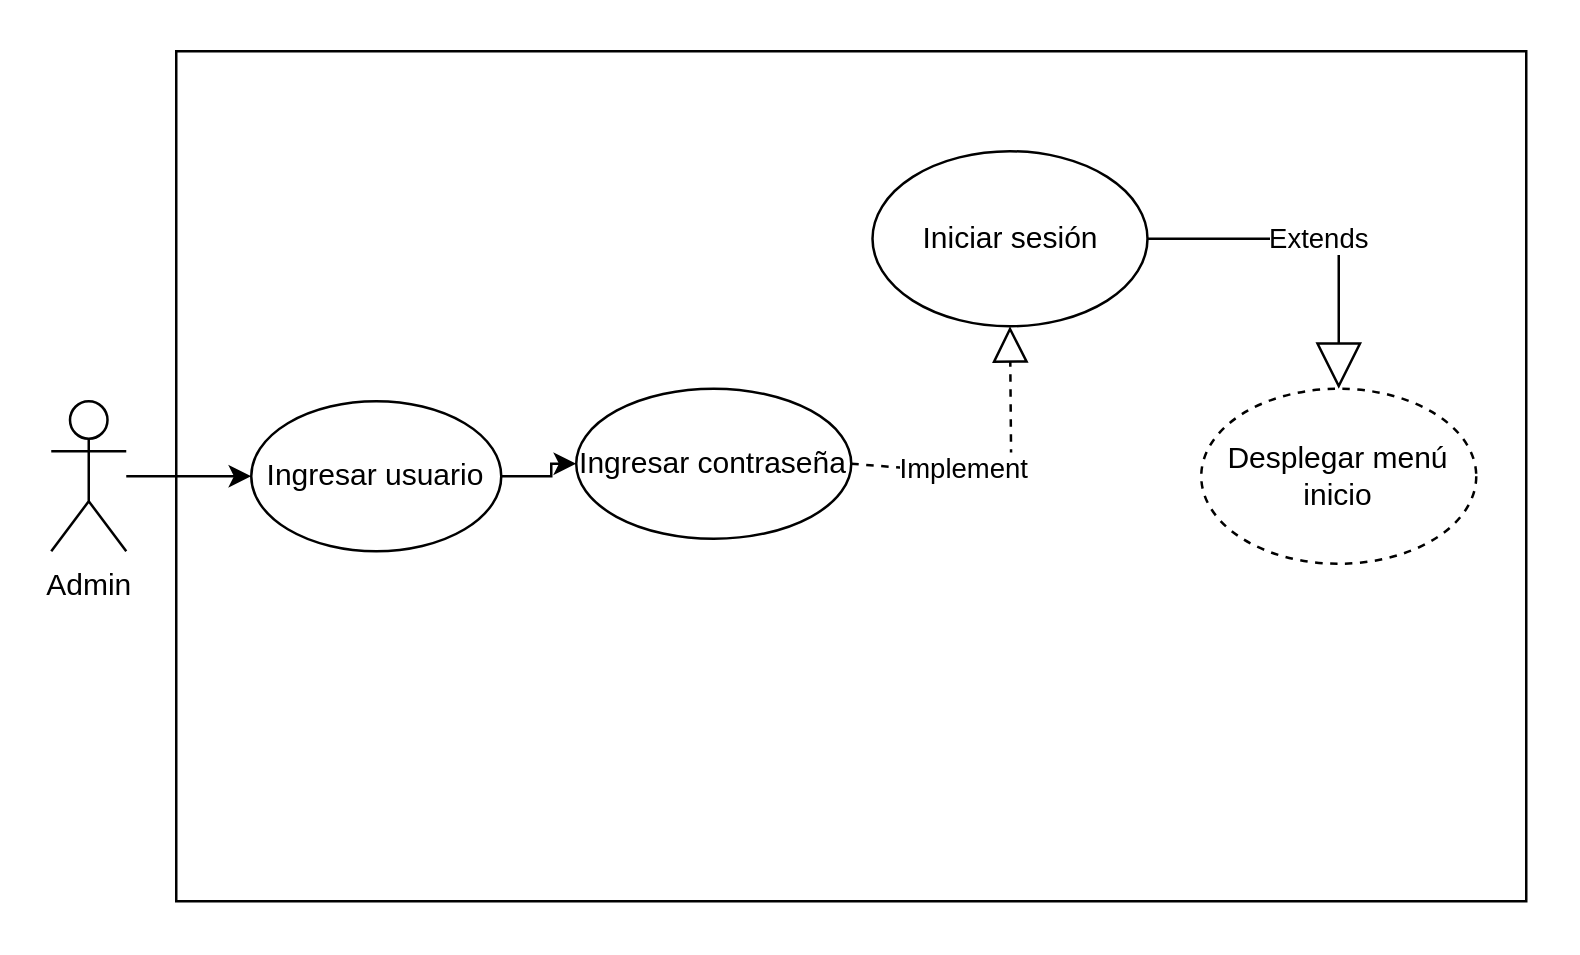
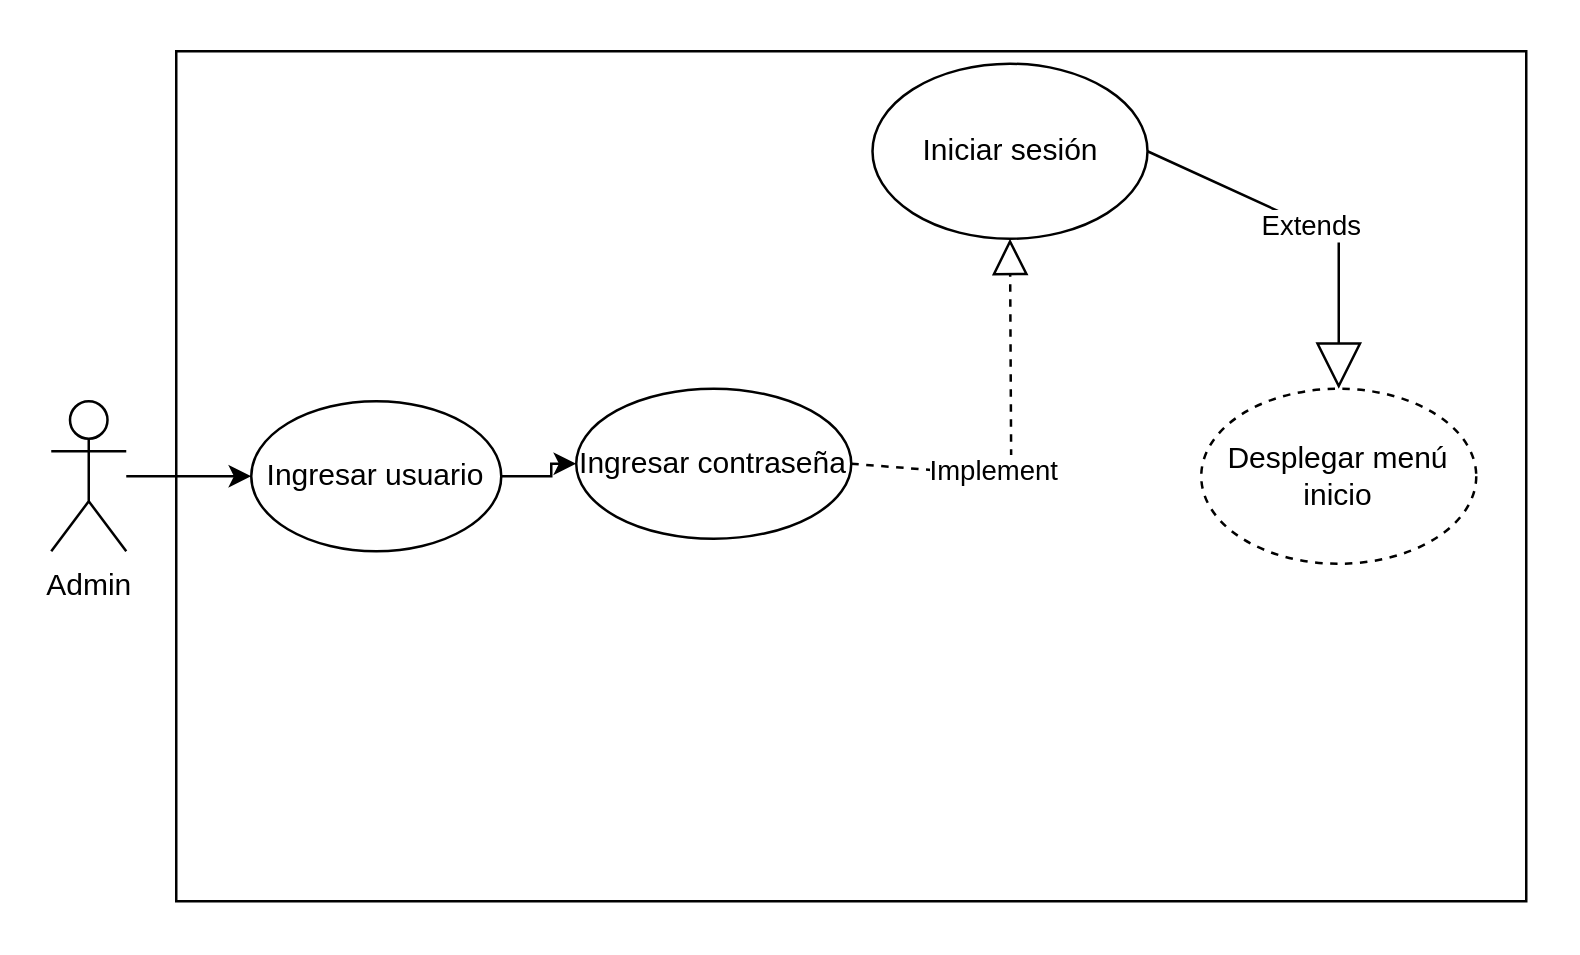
(1010, 239) -> (1010, 151)
